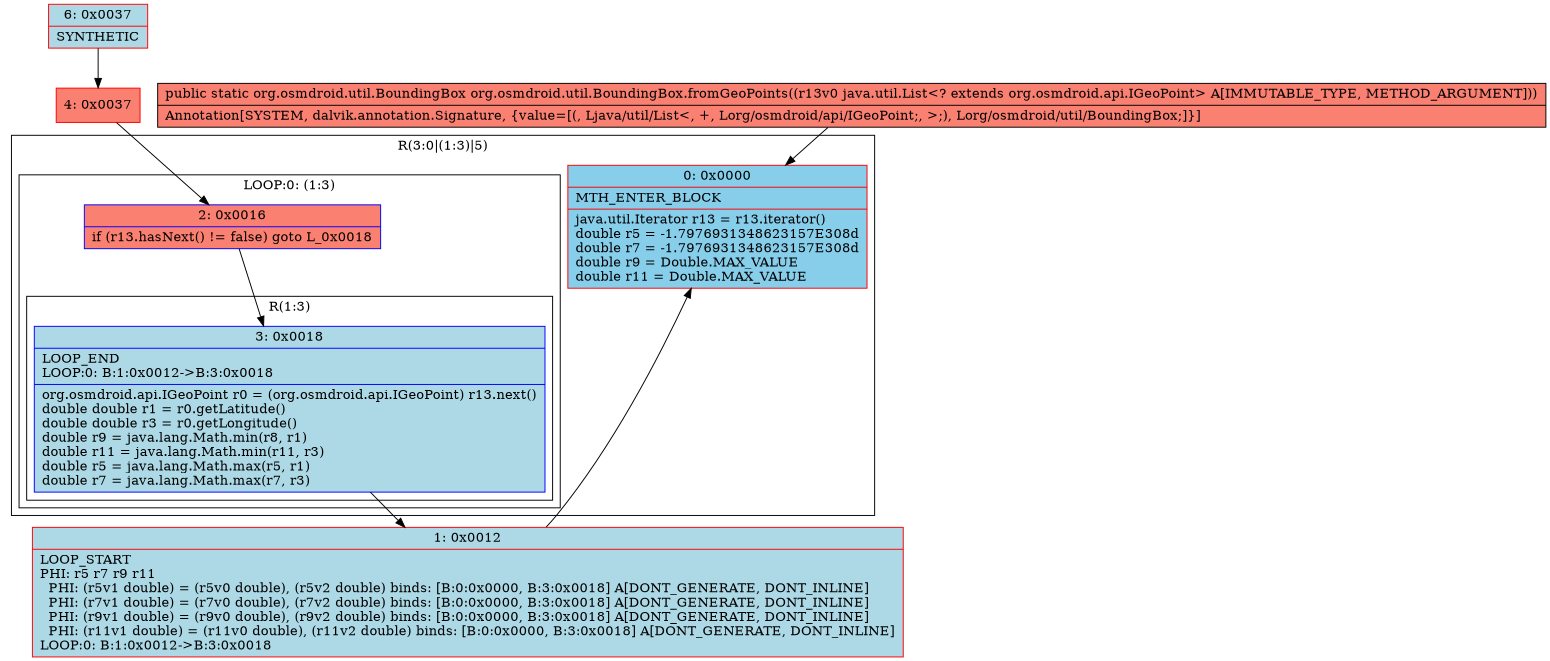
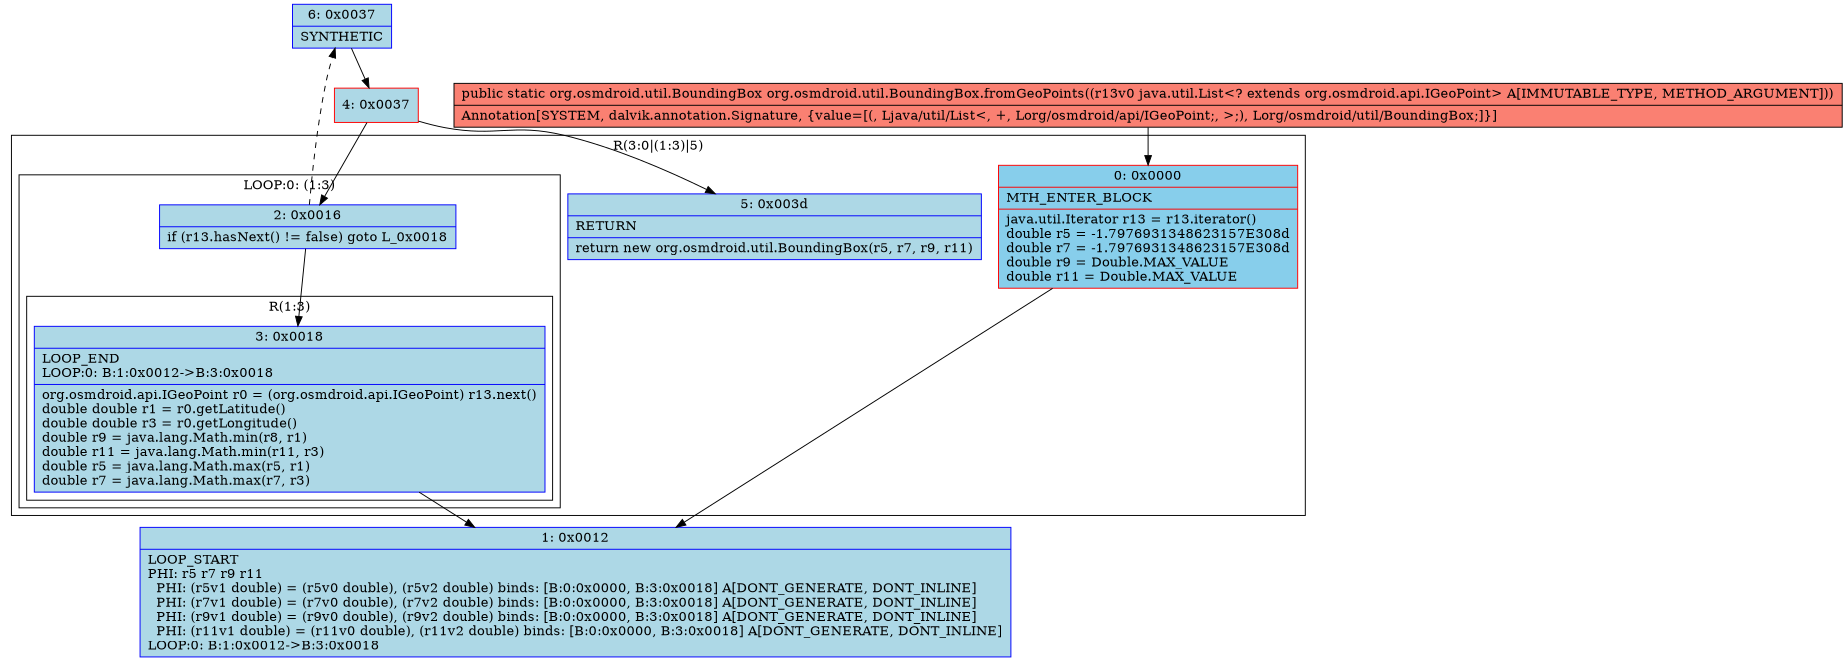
(98, 26) -> (342, 26)
(98, 105) -> (376, 105)
none -> (318, 127)
(232, 227) -> (308, 227)
none -> (775, 227)
(624, 417) -> (868, 405)
(468, 592) -> (575, 592)
